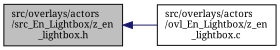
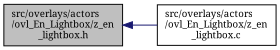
(63, 25) -> (63, 25)
